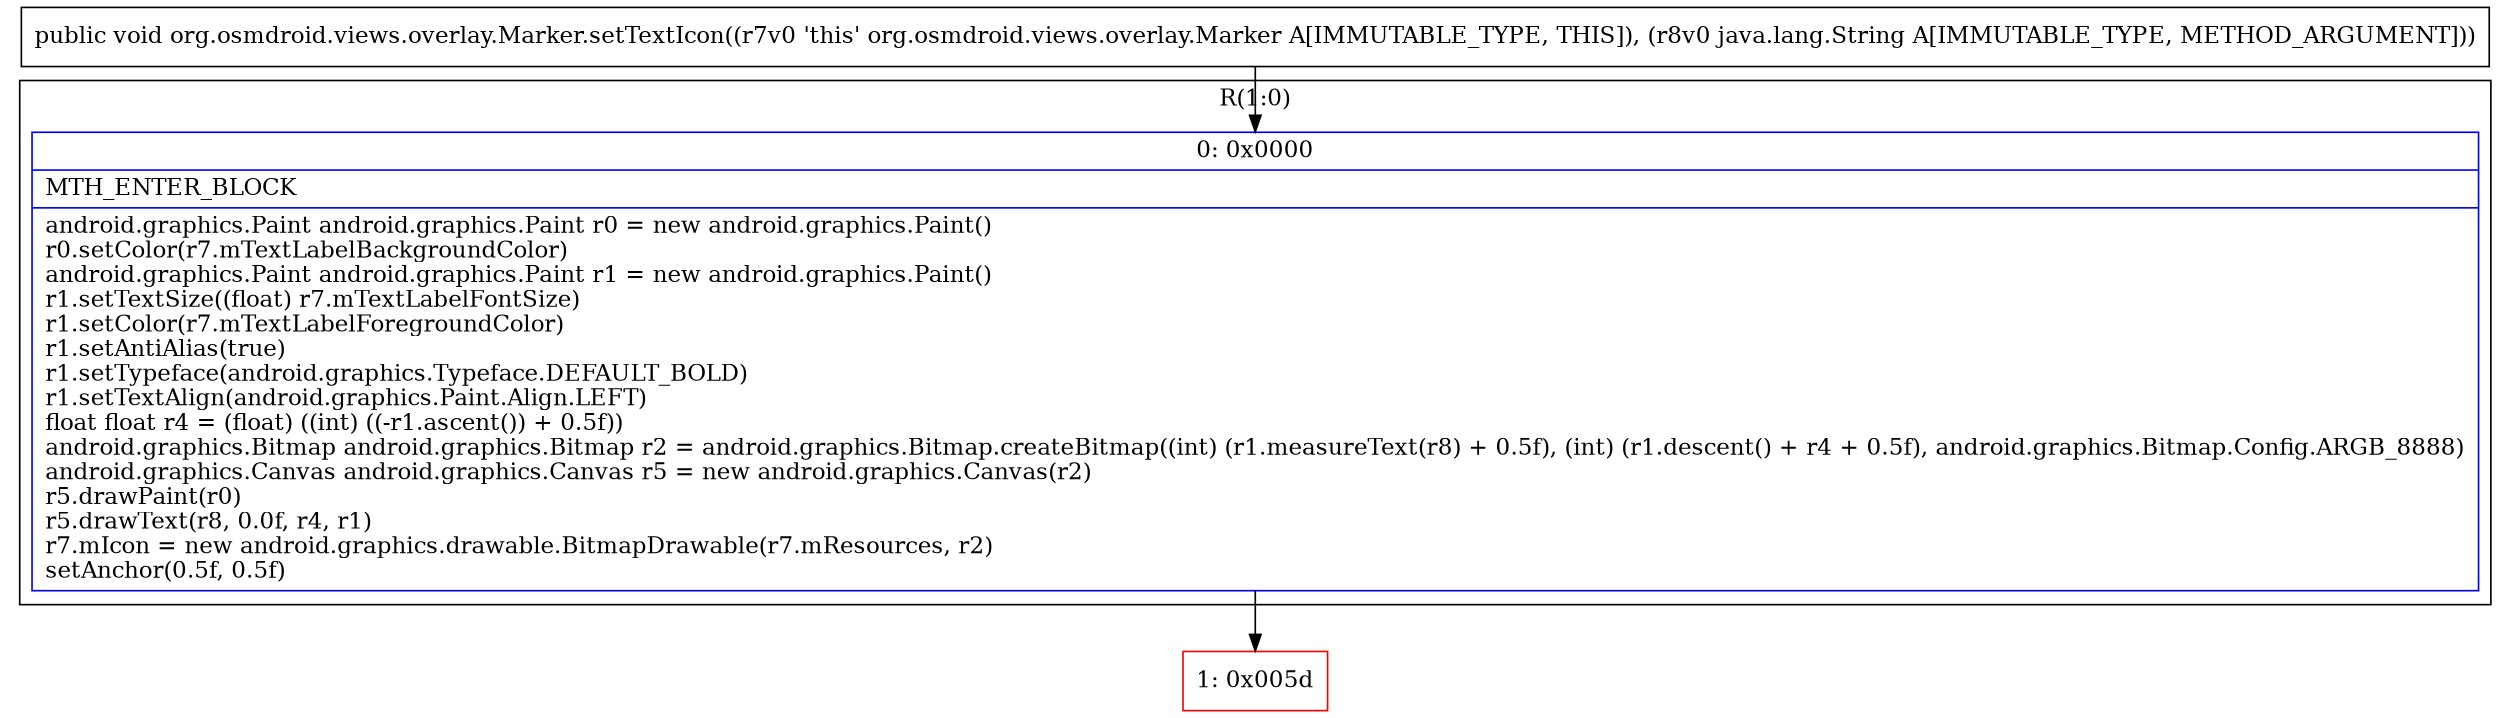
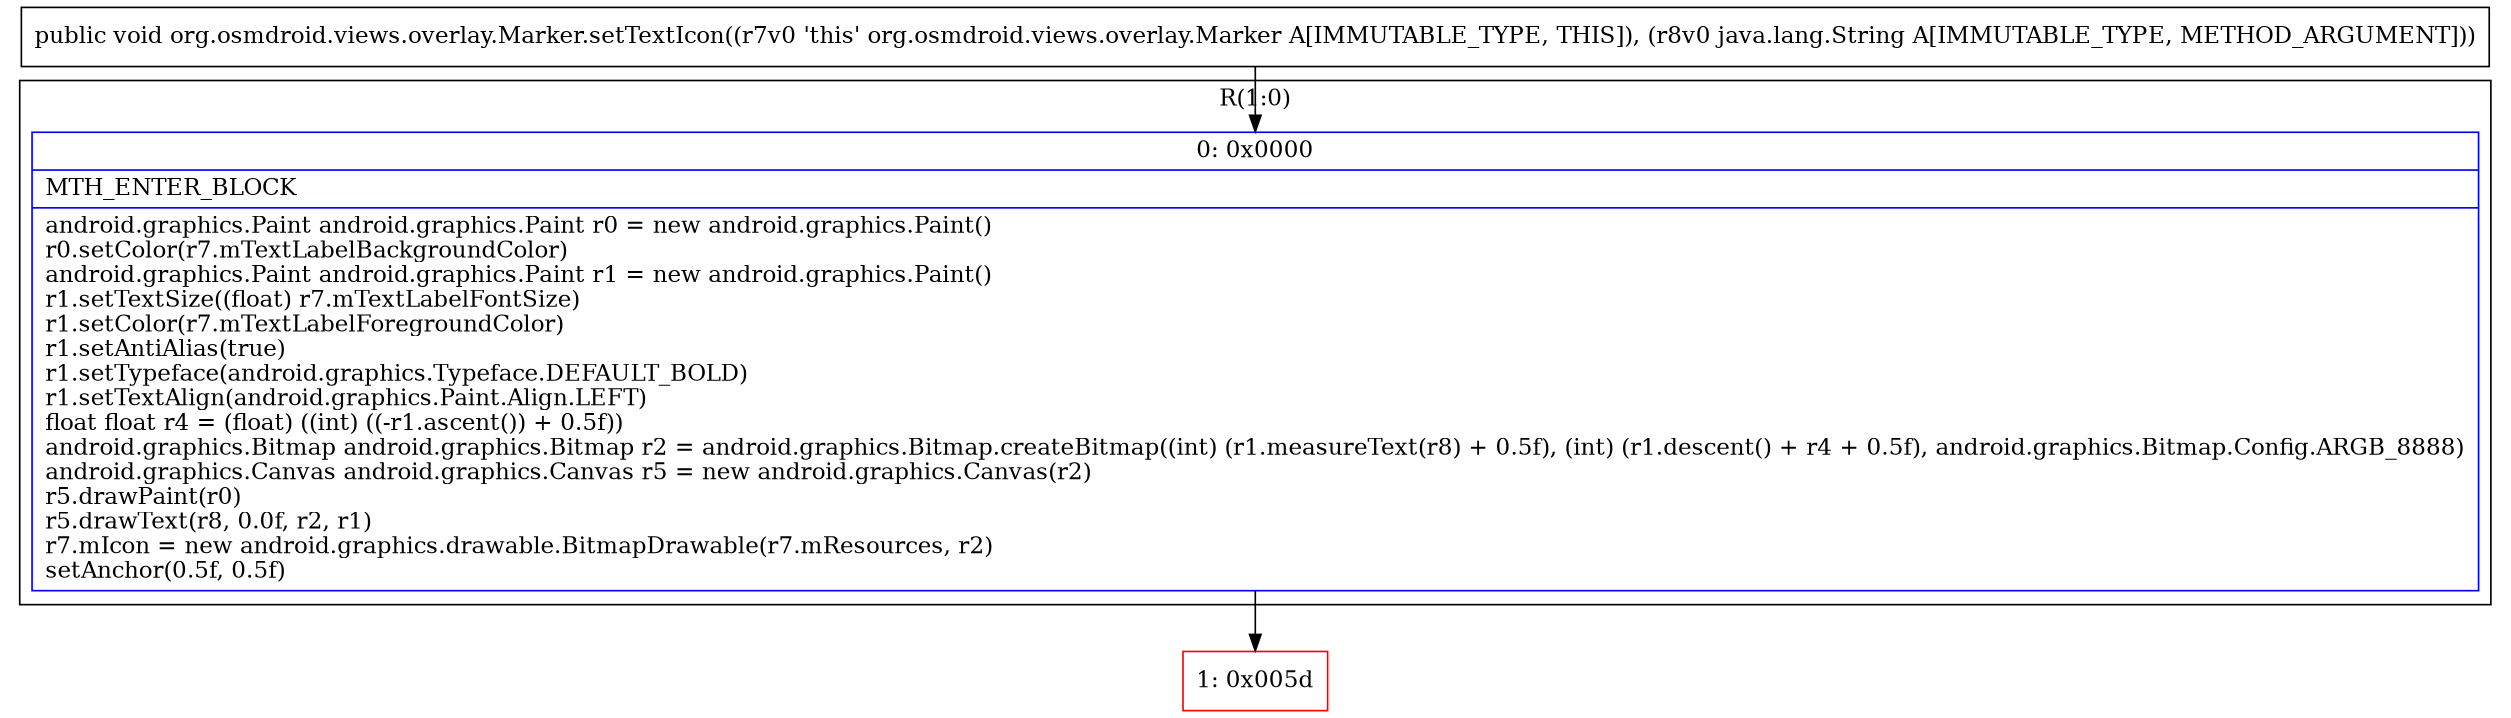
(209, 522) -> (209, 522)
